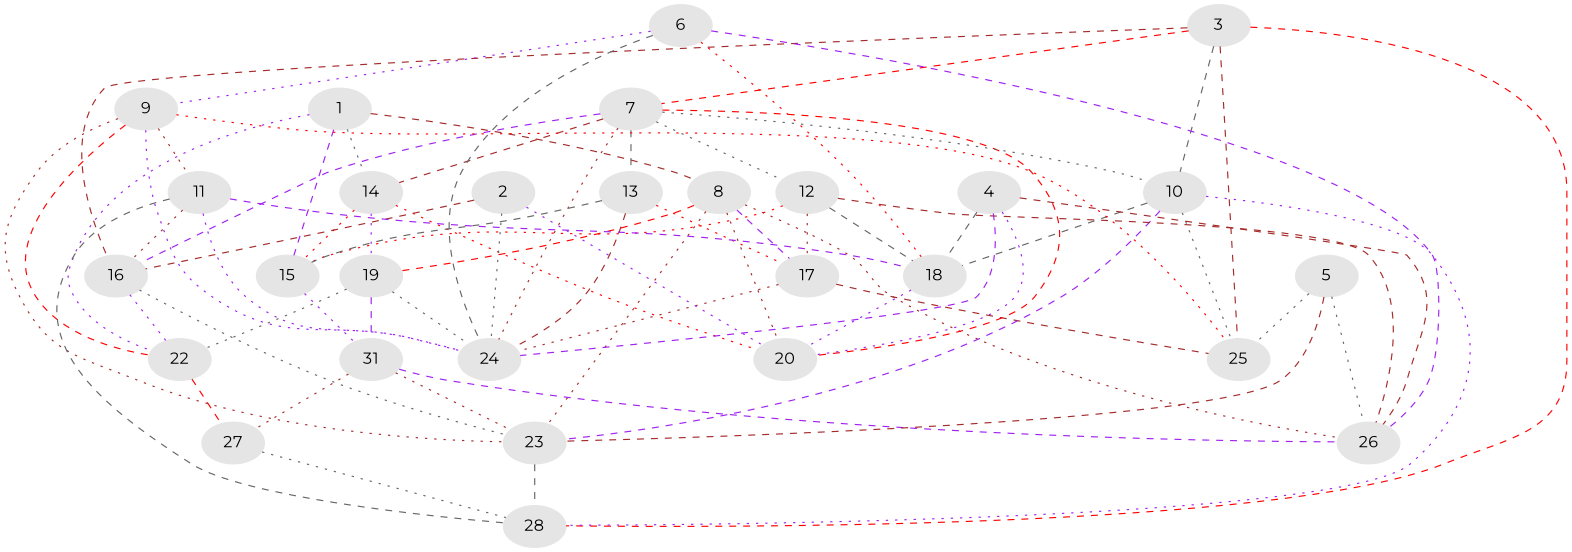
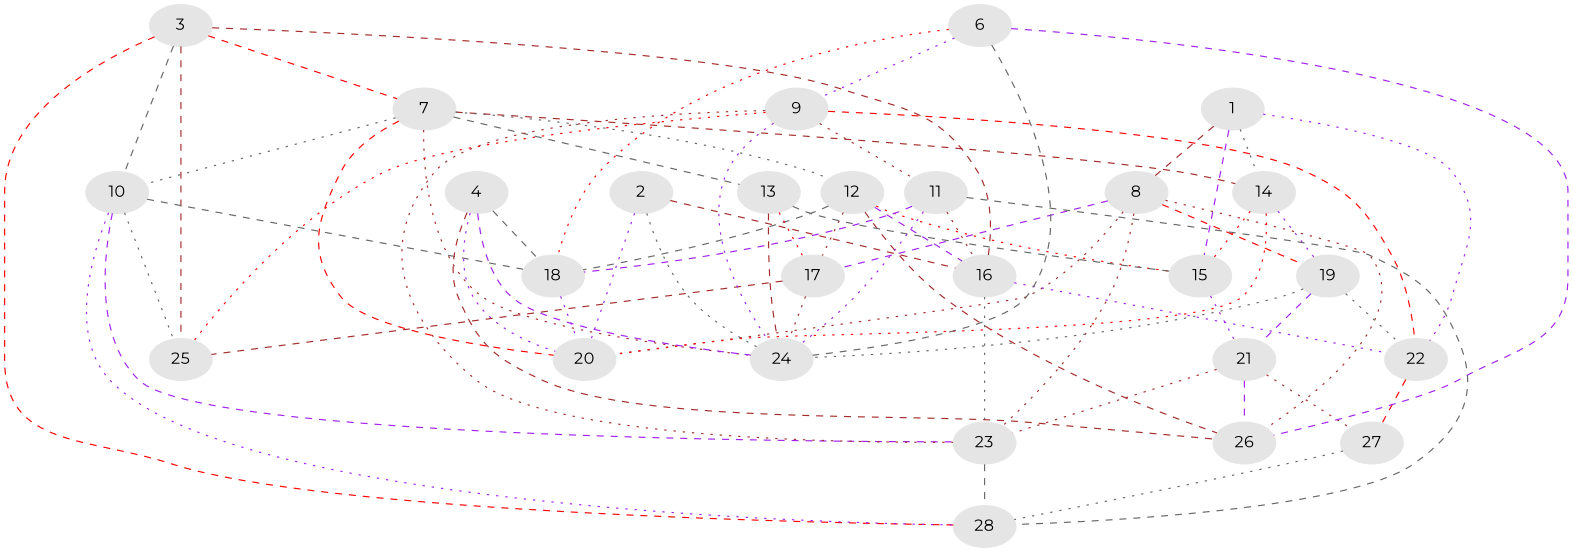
(373, 158) -> (903, 225)
(1327, 276) -> none
(371, 360) -> (1244, 360)
